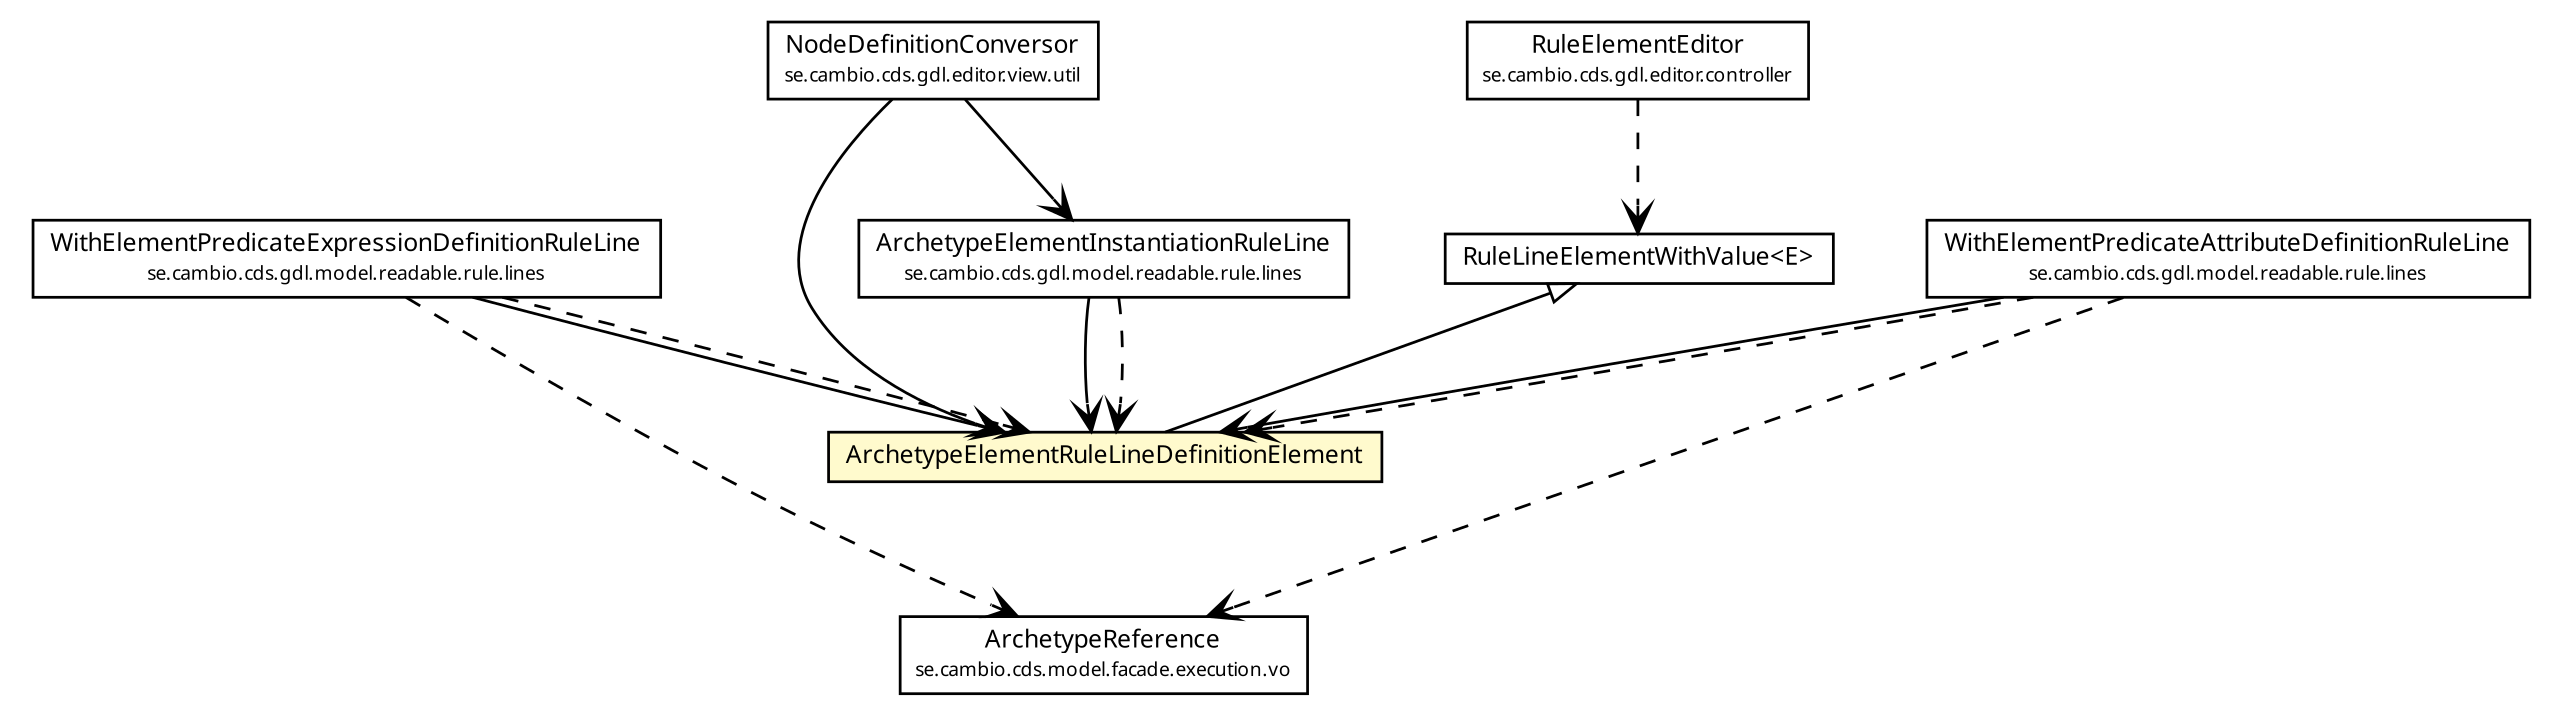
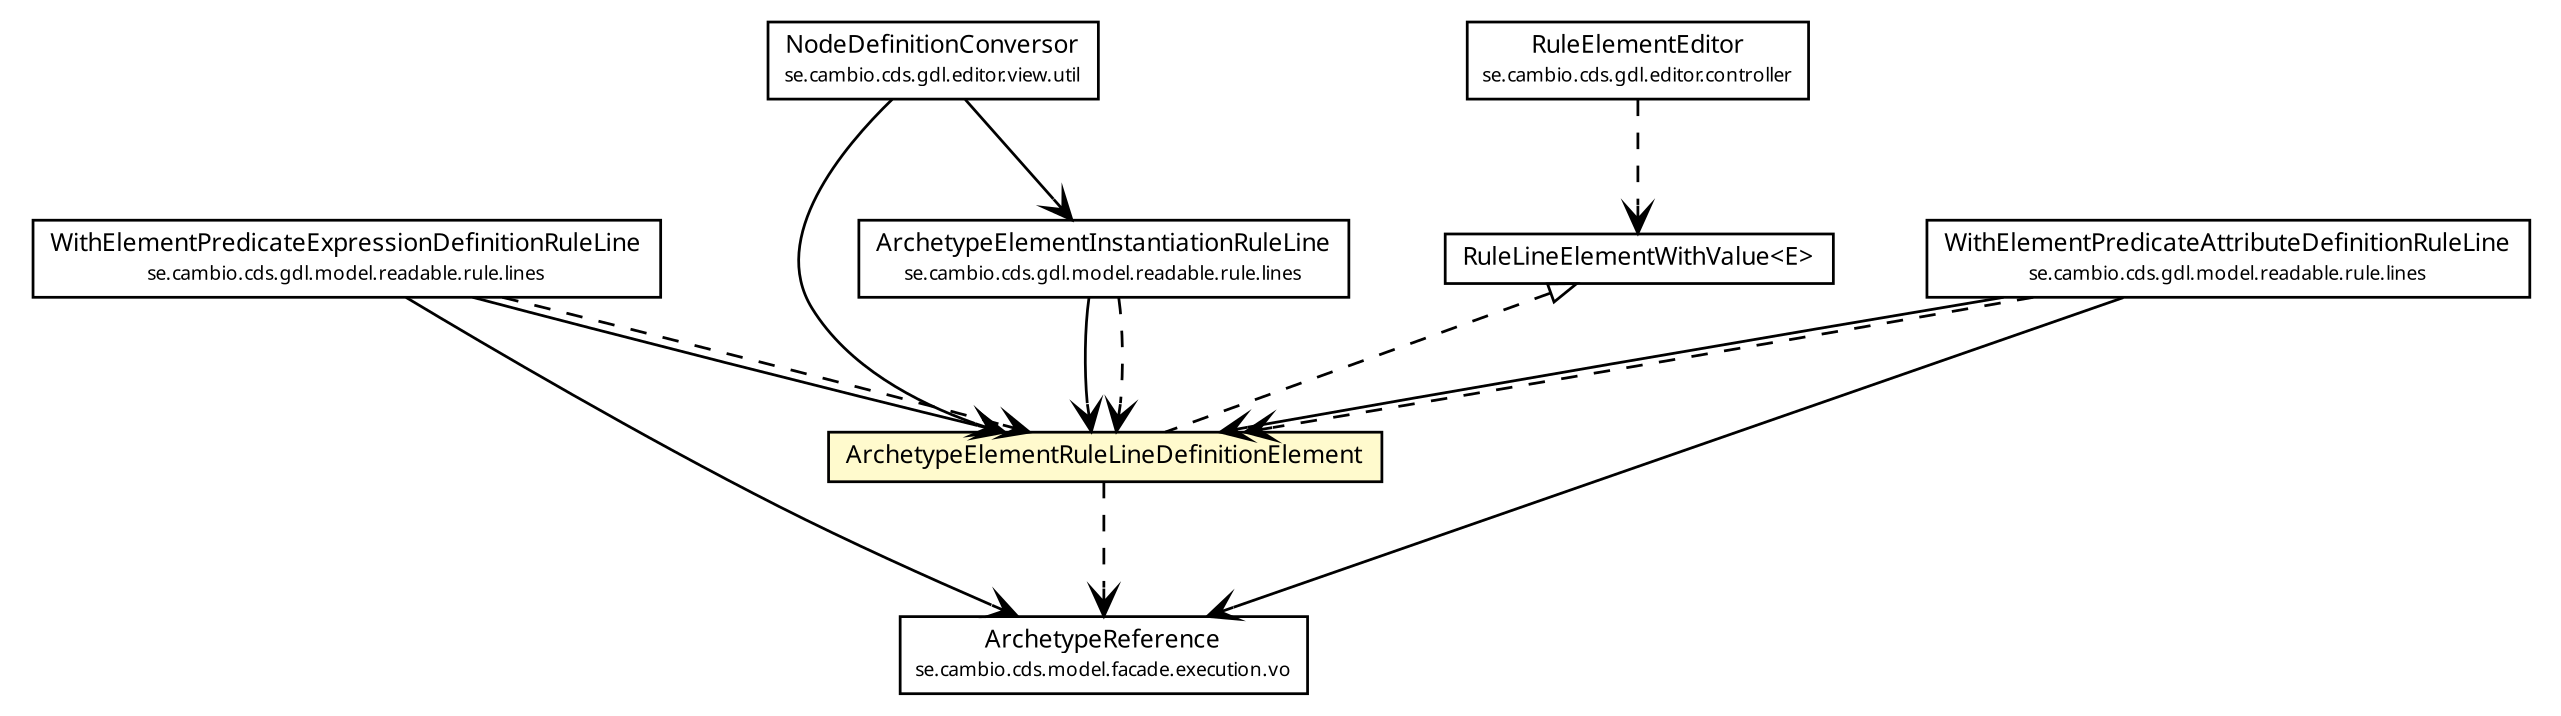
(1358, 363) -> (1358, 363)
(1678, 452) -> (1678, 452)
(693, 462) -> (693, 462)
none -> (1104, 535)
